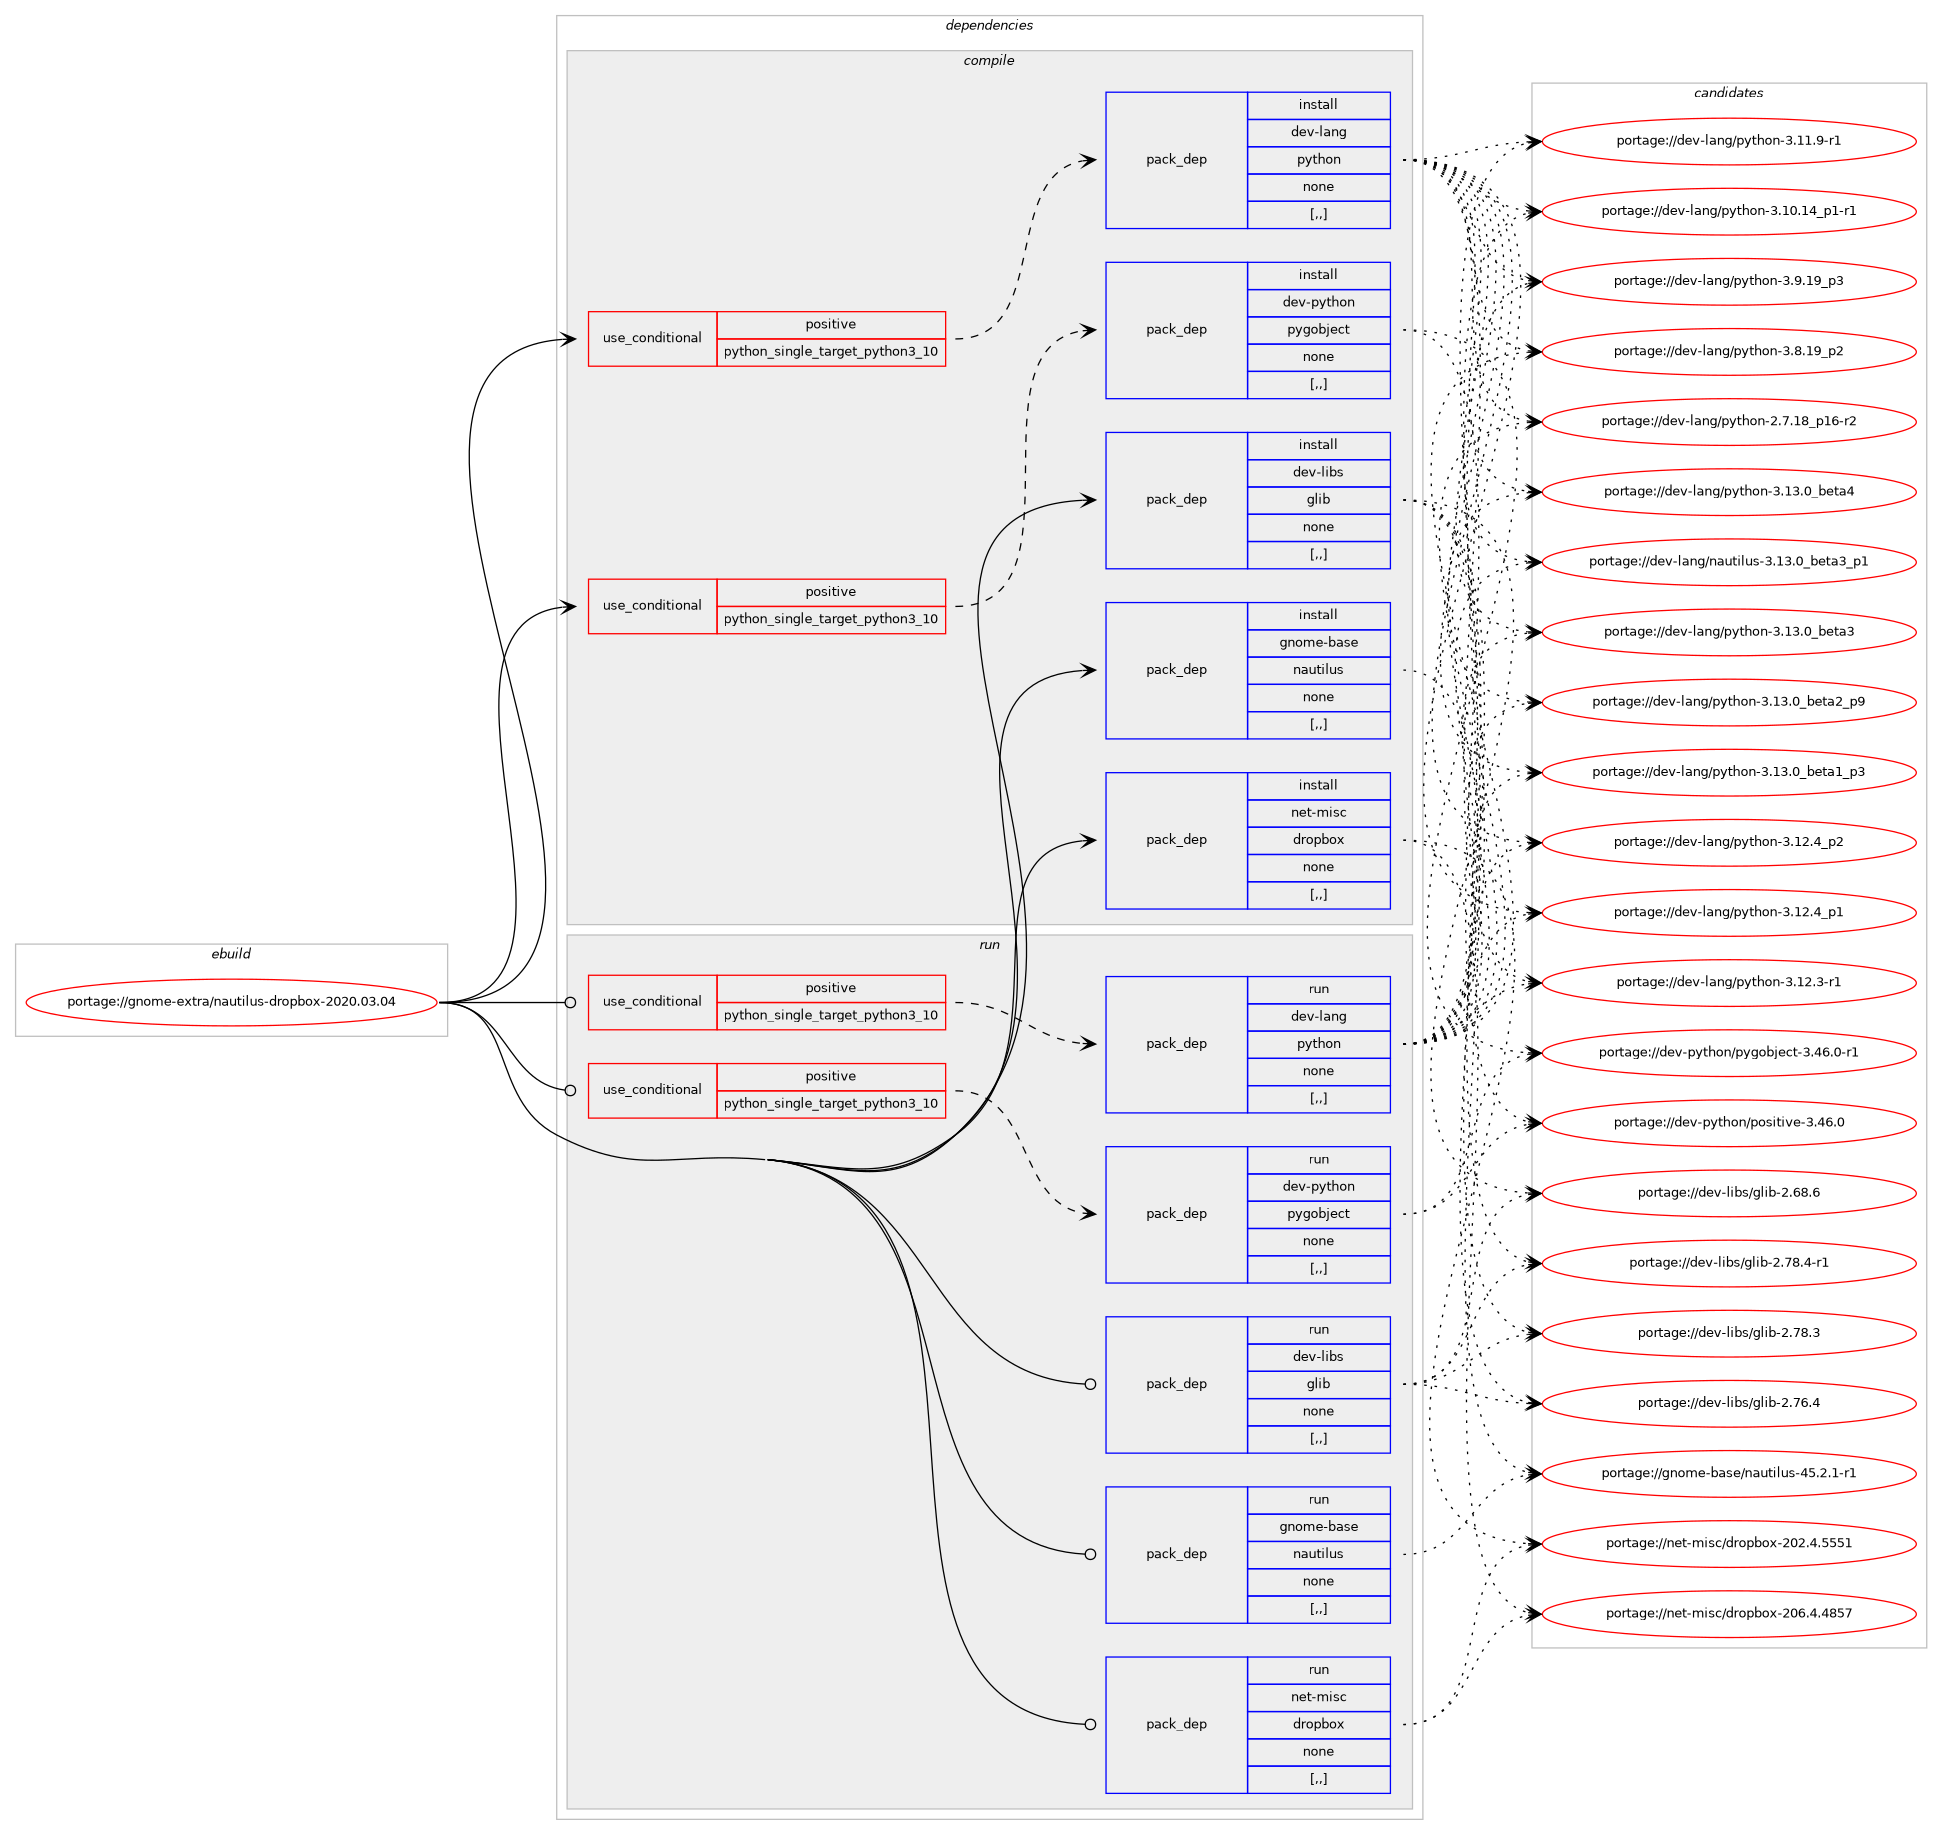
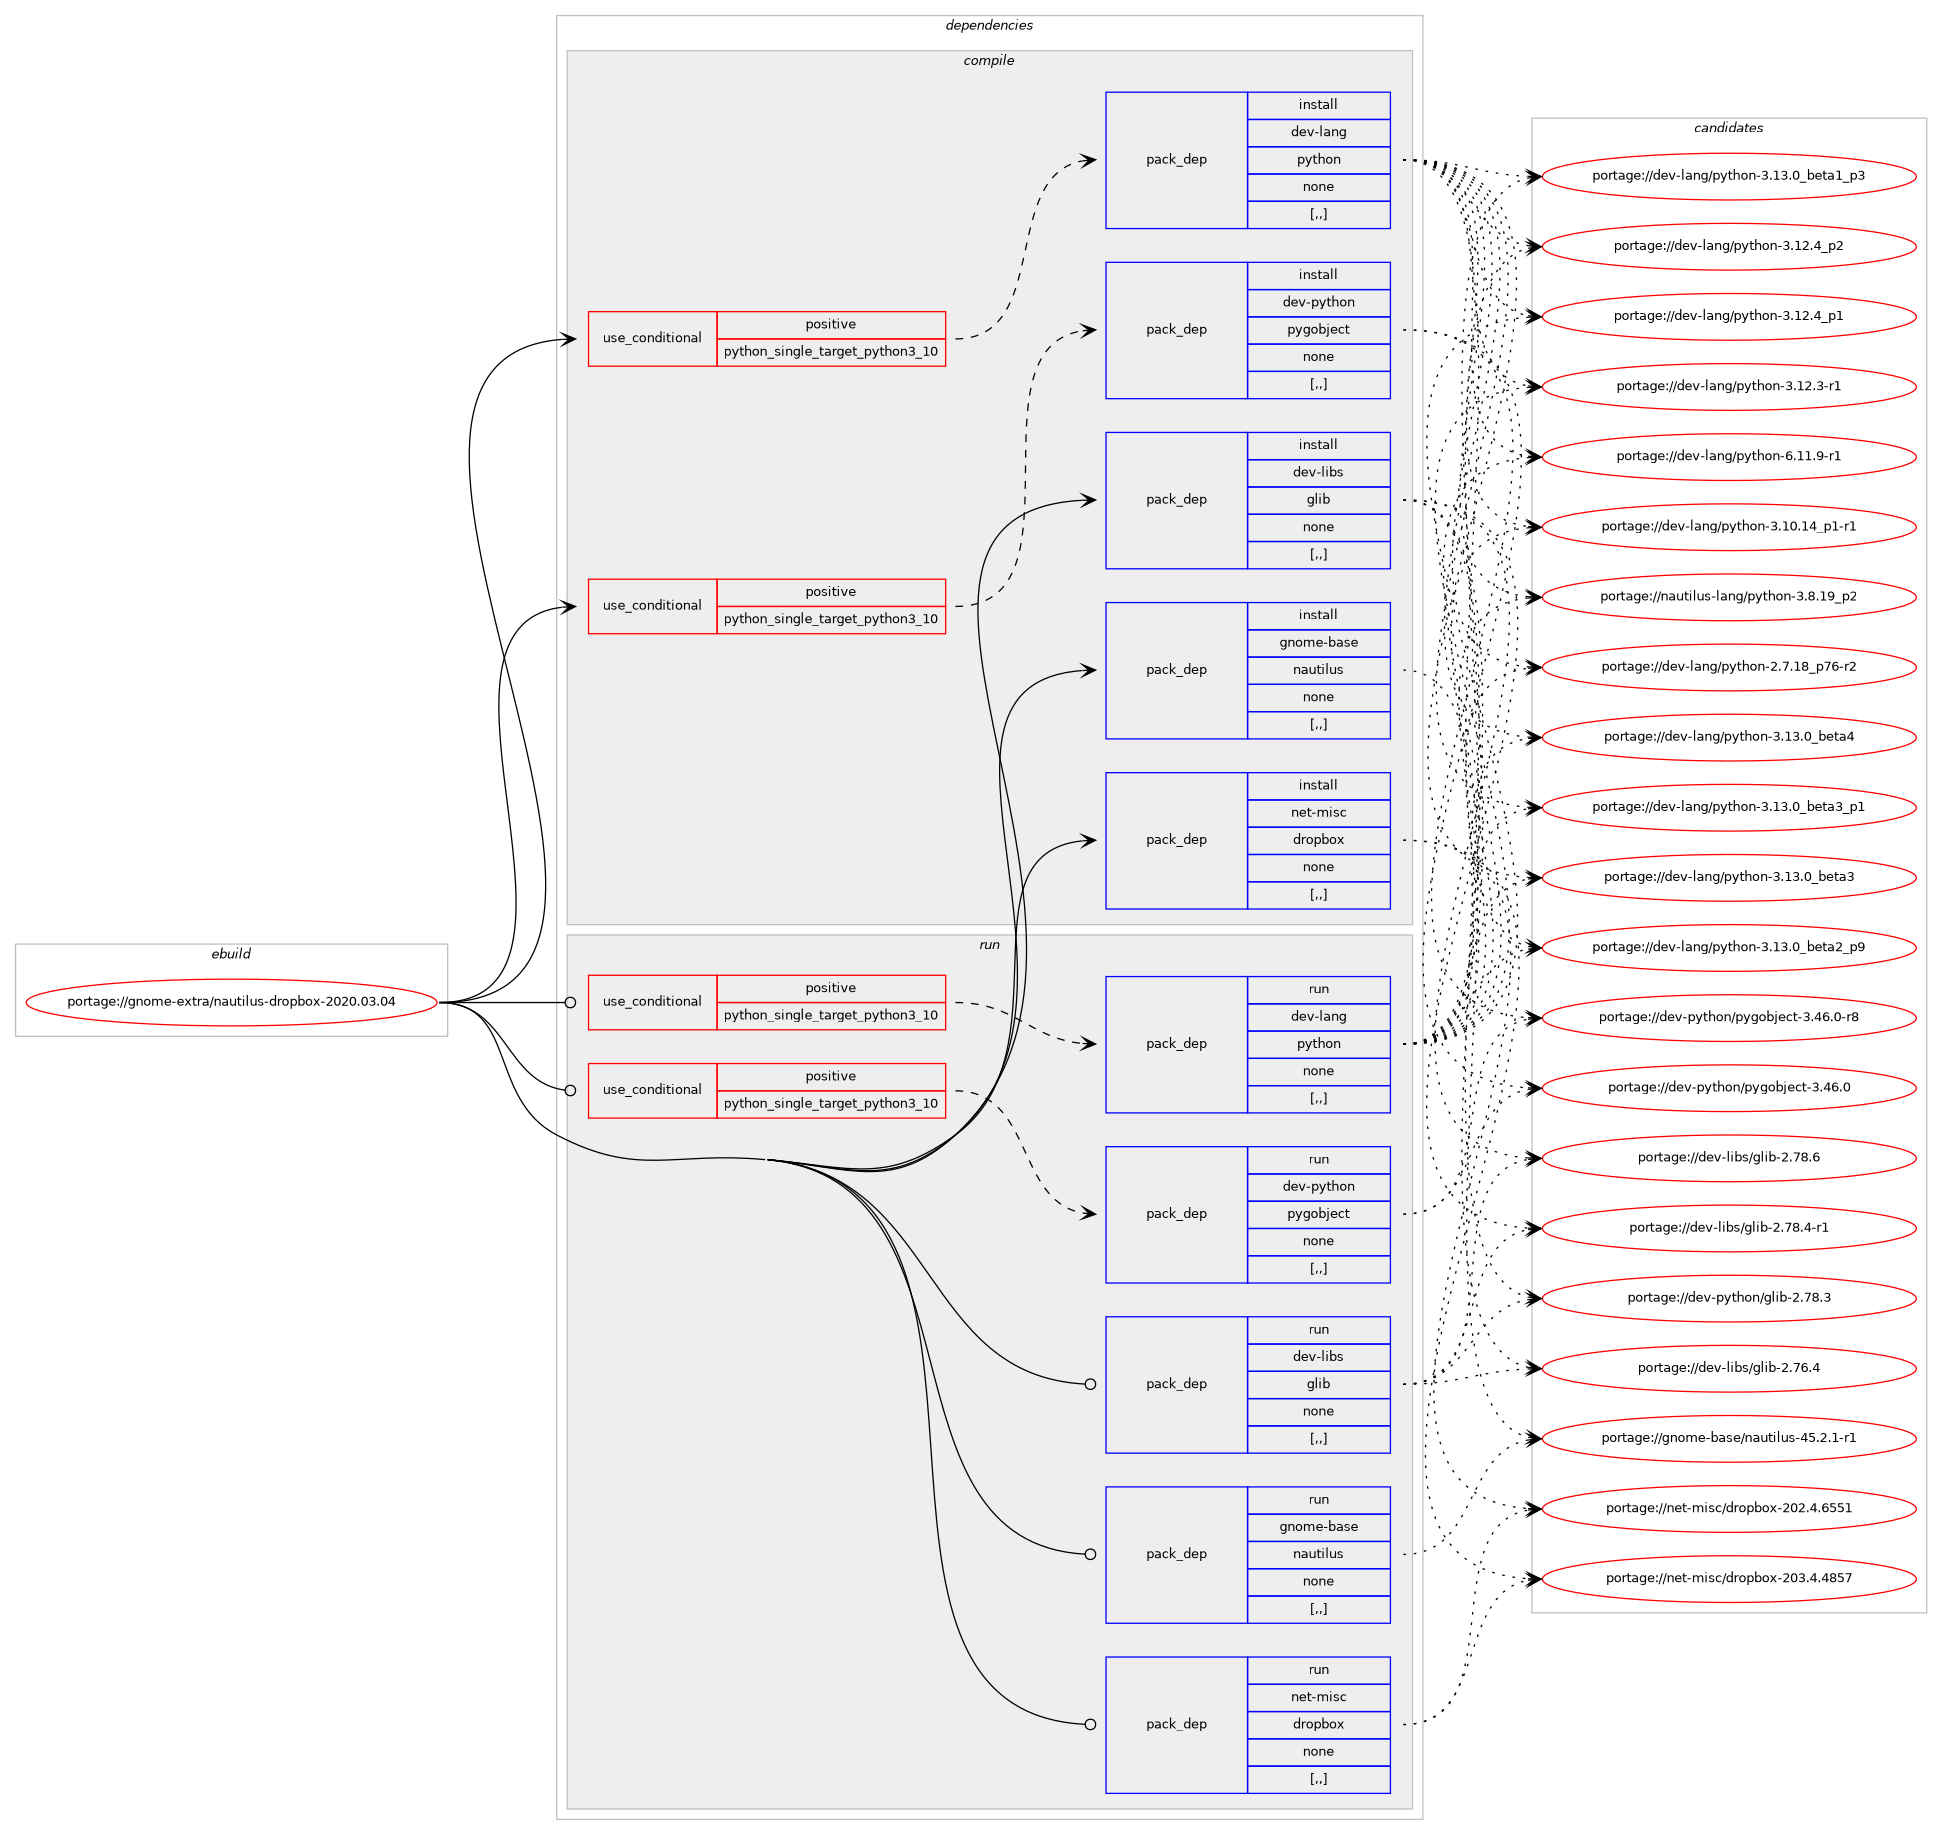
(1729, 142) -> (1729, 457)
(1729, 282) -> none
(1729, 352) -> (1729, 597)
(1729, 422) -> (1729, 667)
(1729, 562) -> (1729, 808)
(1729, 1053) -> (1729, 1018)
(1729, 1123) -> (1729, 1088)
(1729, 1193) -> (1729, 1158)
(1729, 1334) -> (1729, 1299)
(1729, 1544) -> (1729, 1509)
(1729, 1614) -> (1729, 1579)
